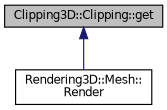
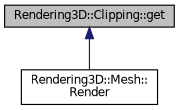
(84, 16) -> (89, 16)
